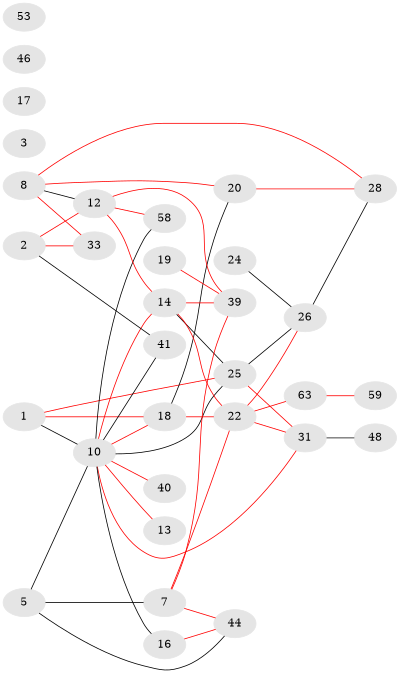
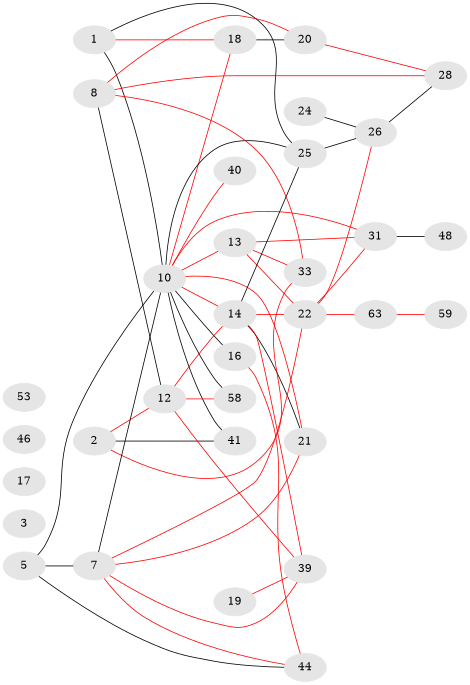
none -> (270, 258)
(125, 395) -> (242, 11)
(266, 402) -> (305, 240)
(197, 417) -> (270, 279)
none -> (128, 429)
none -> (305, 442)
